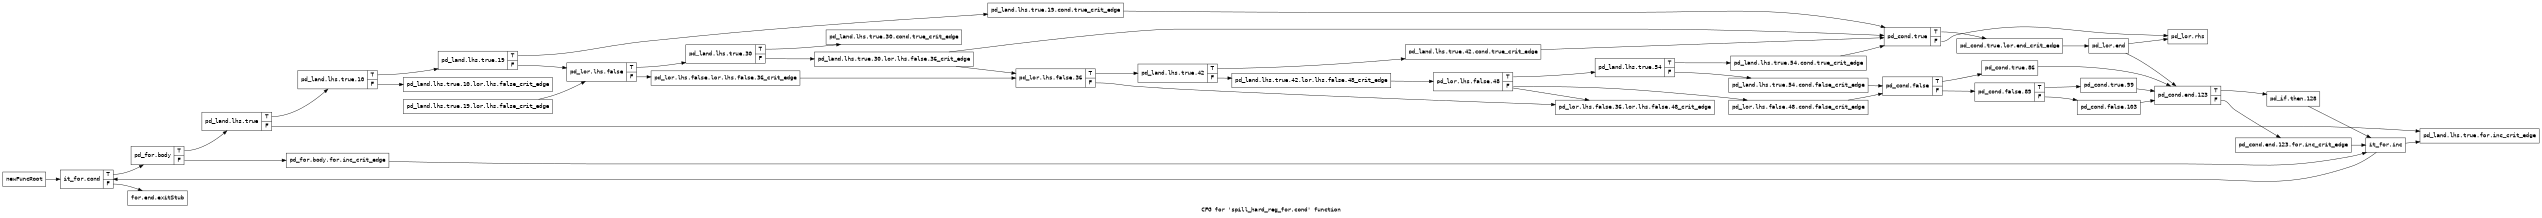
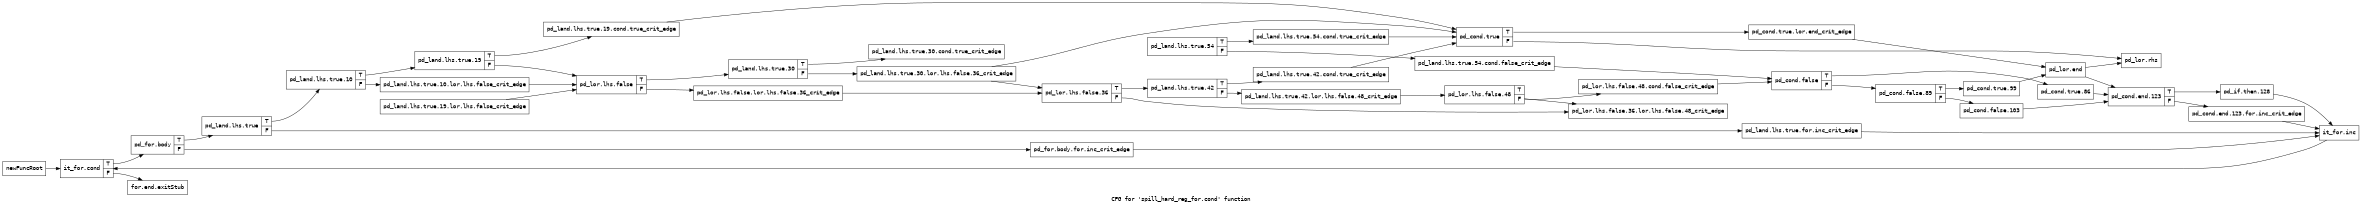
(1552, 76) -> none
none -> (551, 85)
(2144, 90) -> (2035, 78)
(2411, 143) -> (2088, 133)
